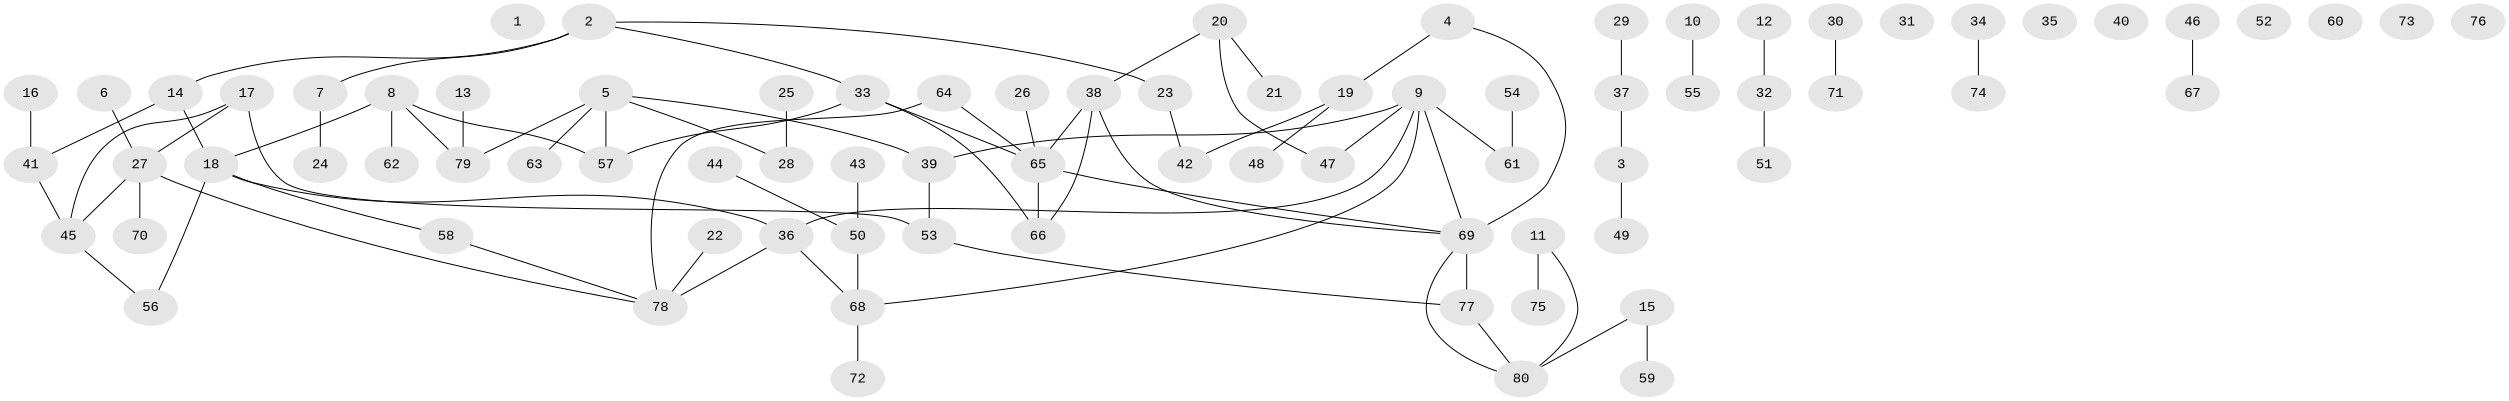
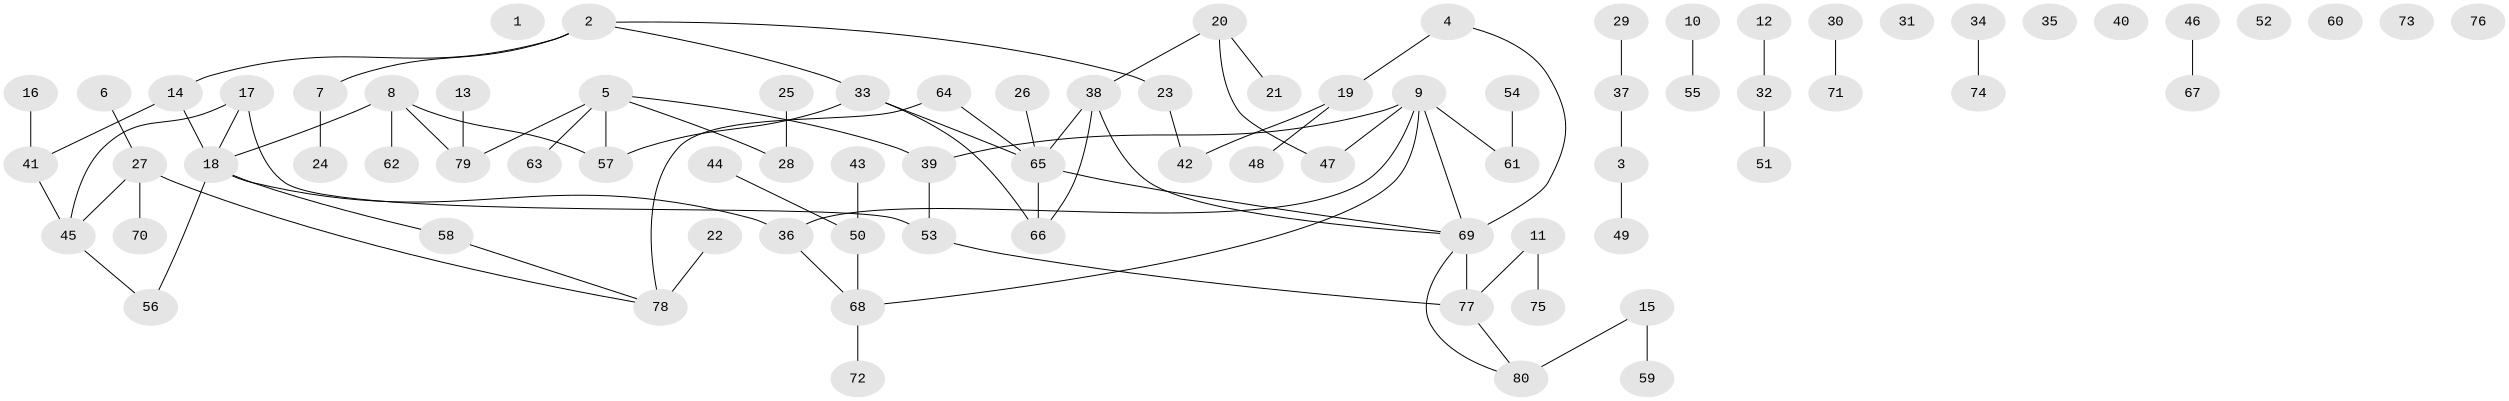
(199, 126) -> (229, 129)
(724, 272) -> none
(1578, 312) -> (1502, 272)
